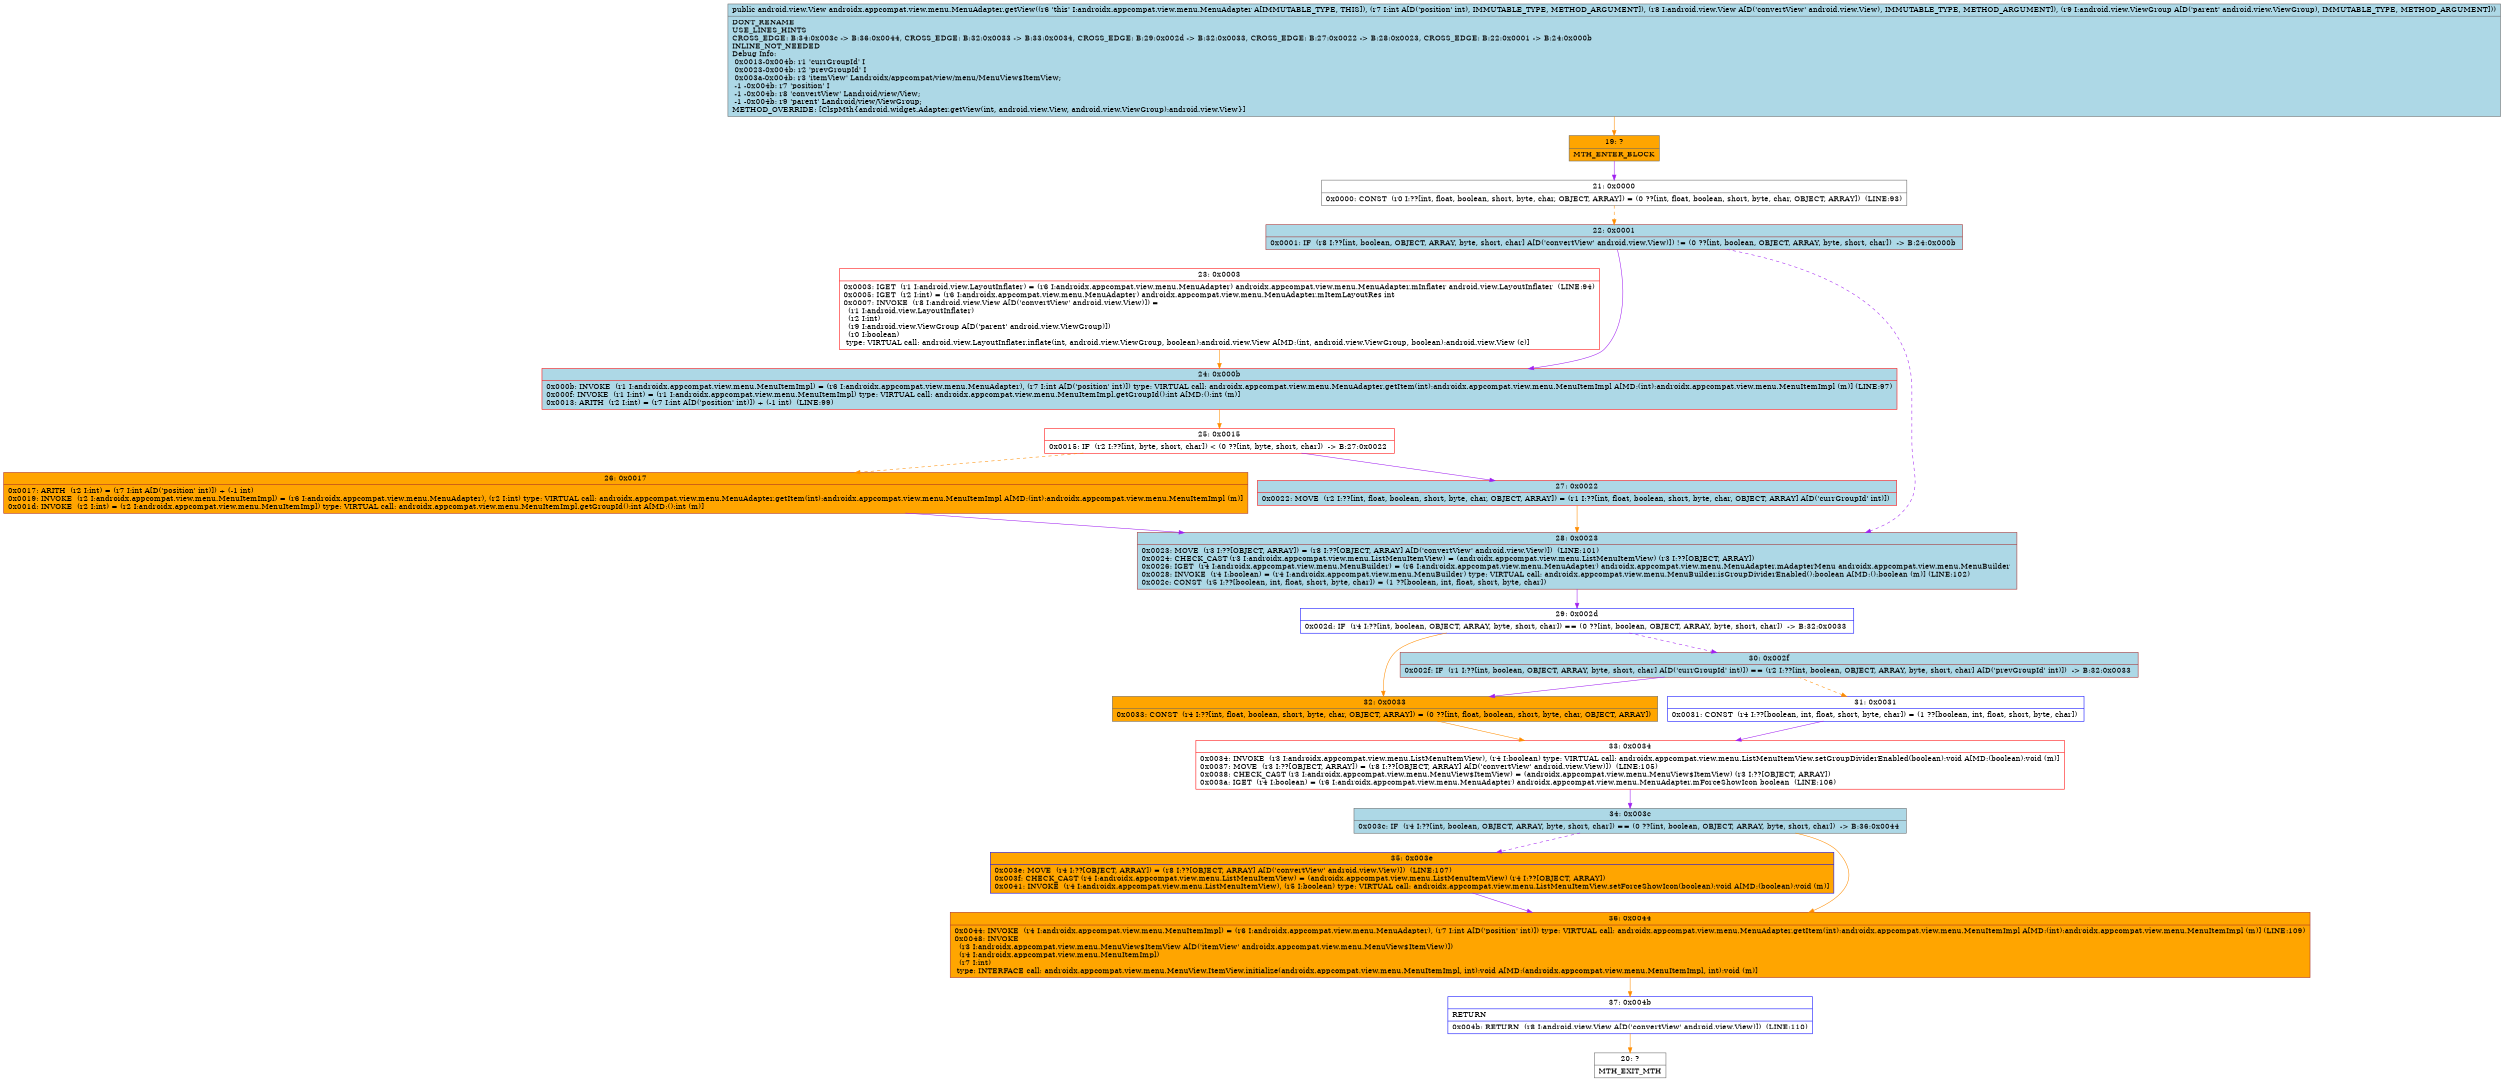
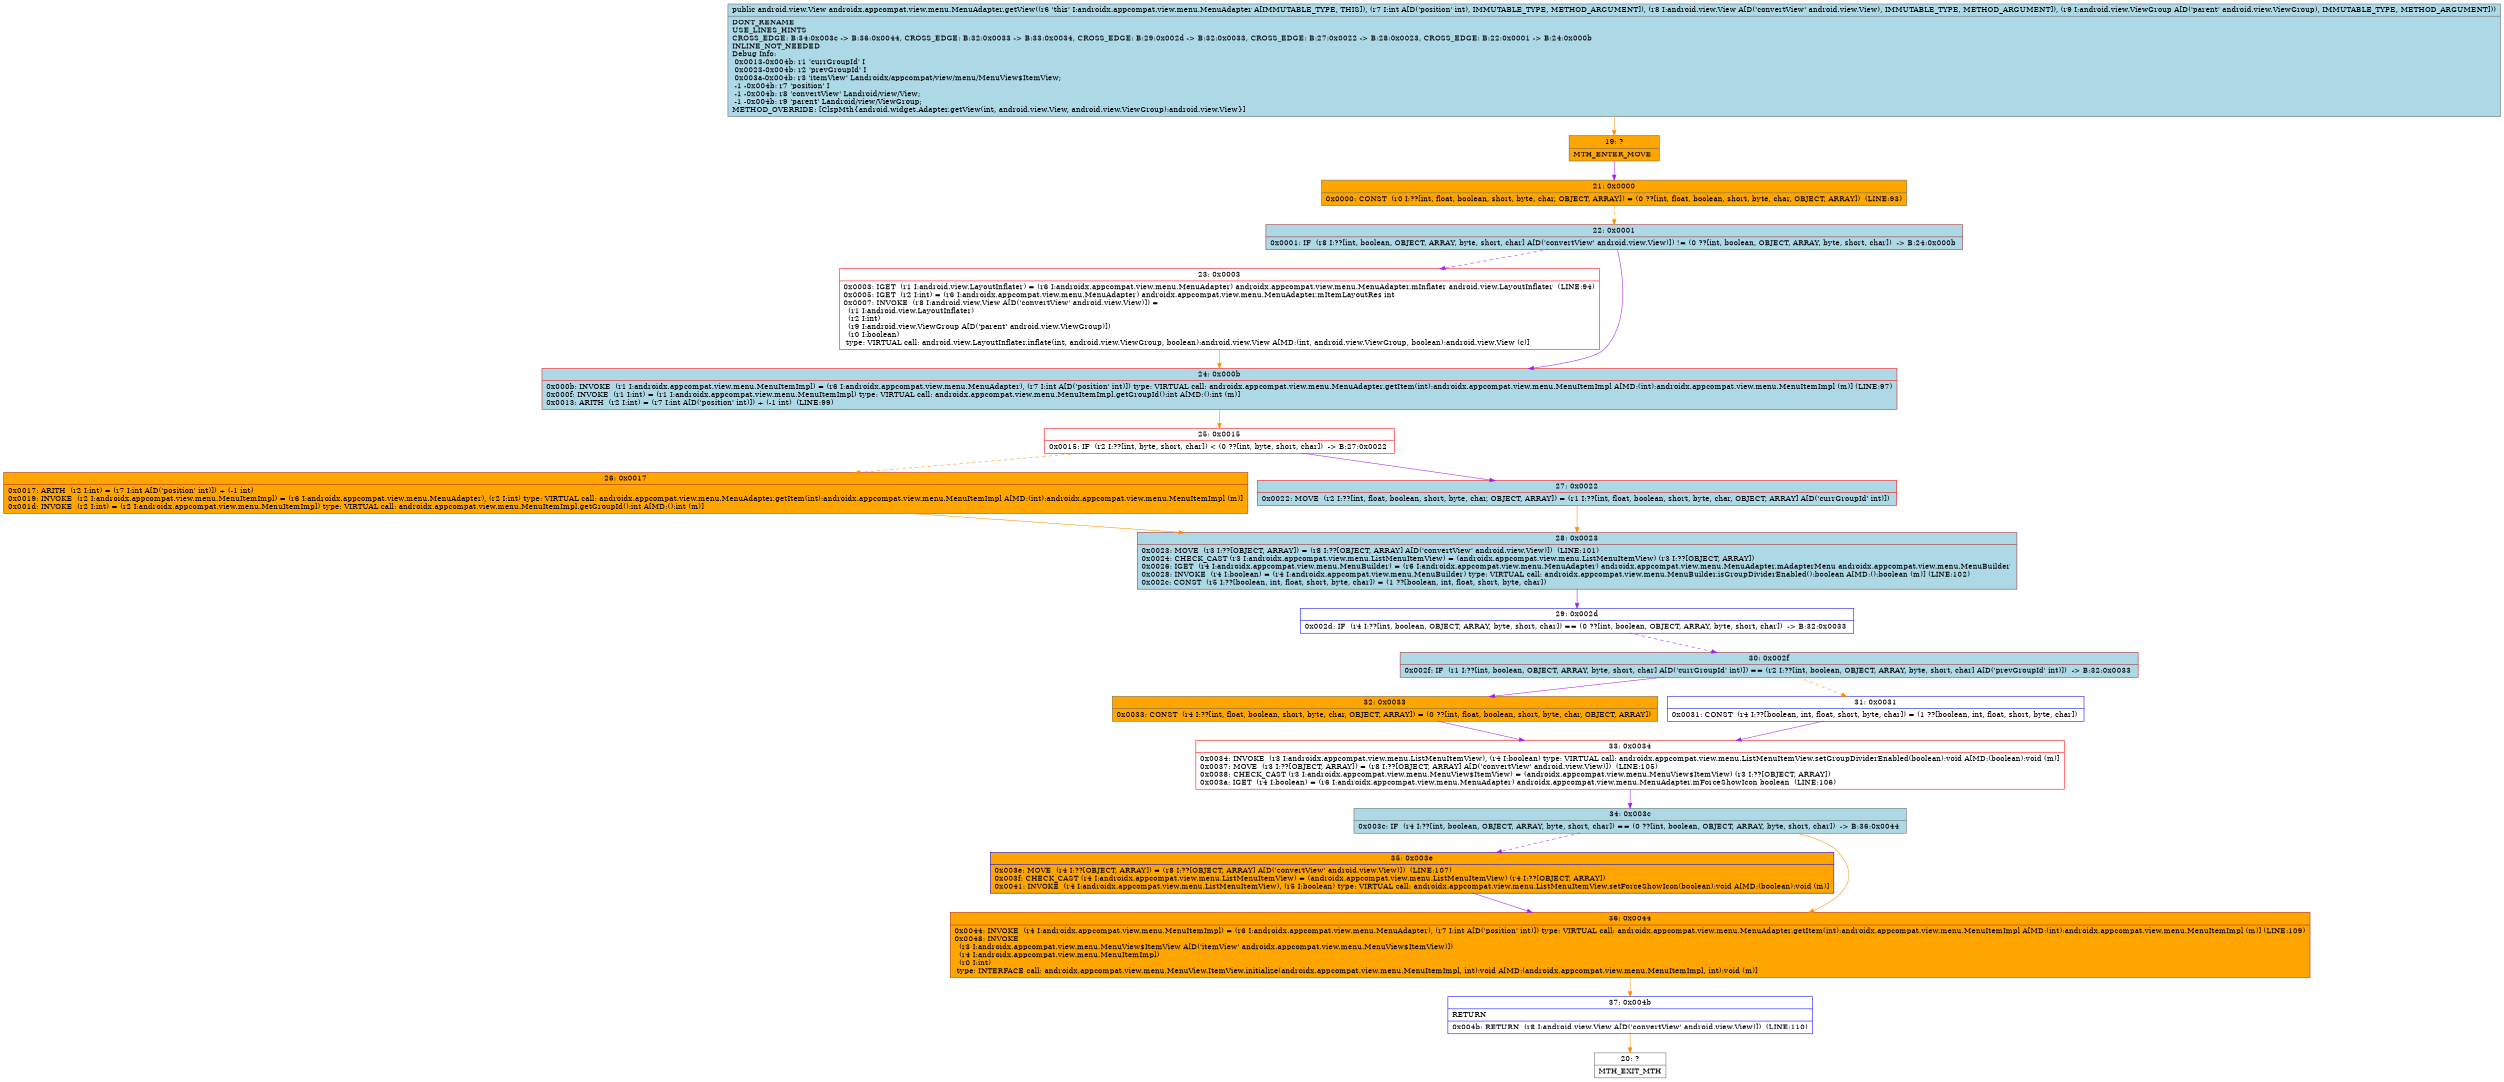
(1614, 154) -> (1613, 154)
(1614, 193) -> (1614, 193)
(1902, 347) -> (1497, 259)
(1042, 523) -> (1042, 523)
(1401, 648) -> none
(1478, 730) -> (1478, 730)
(973, 963) -> (973, 963)
